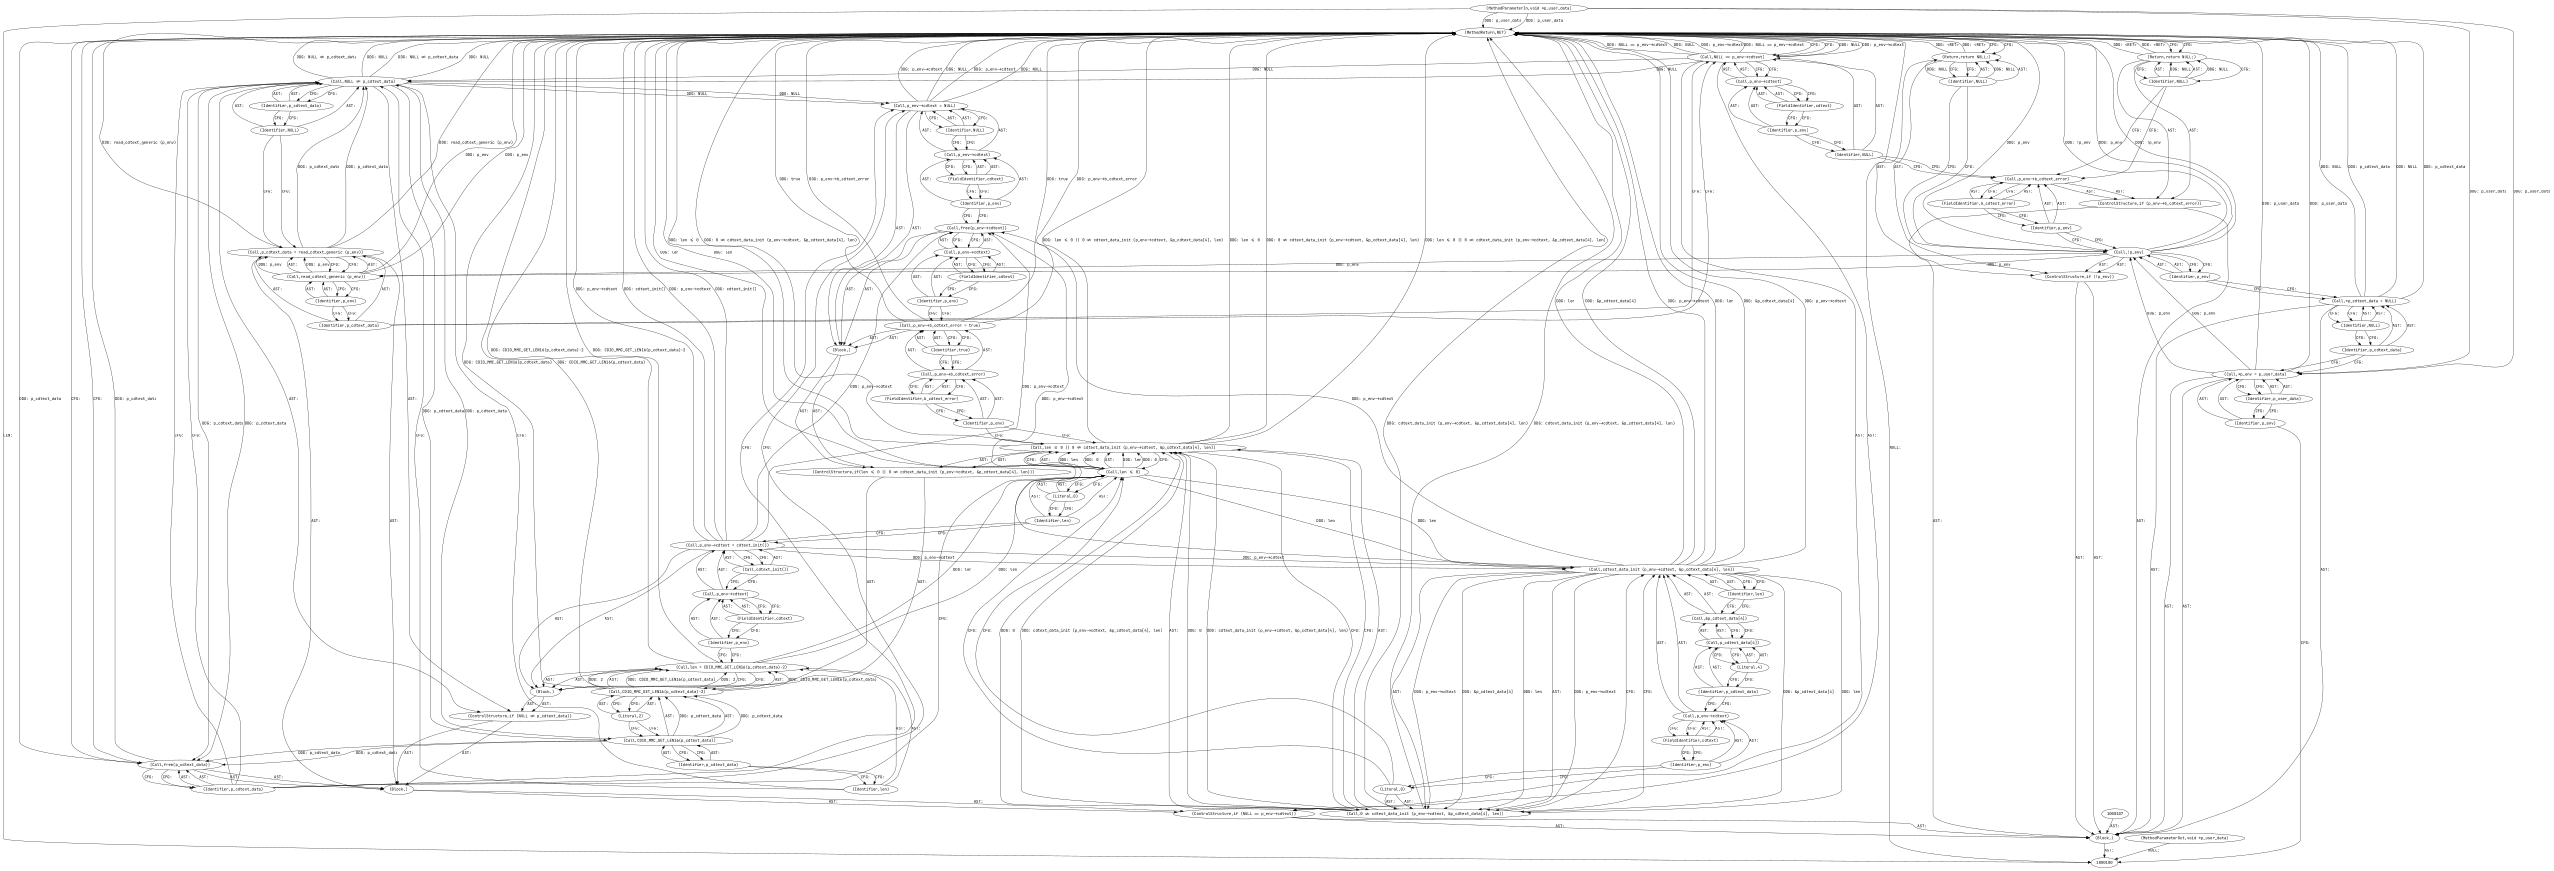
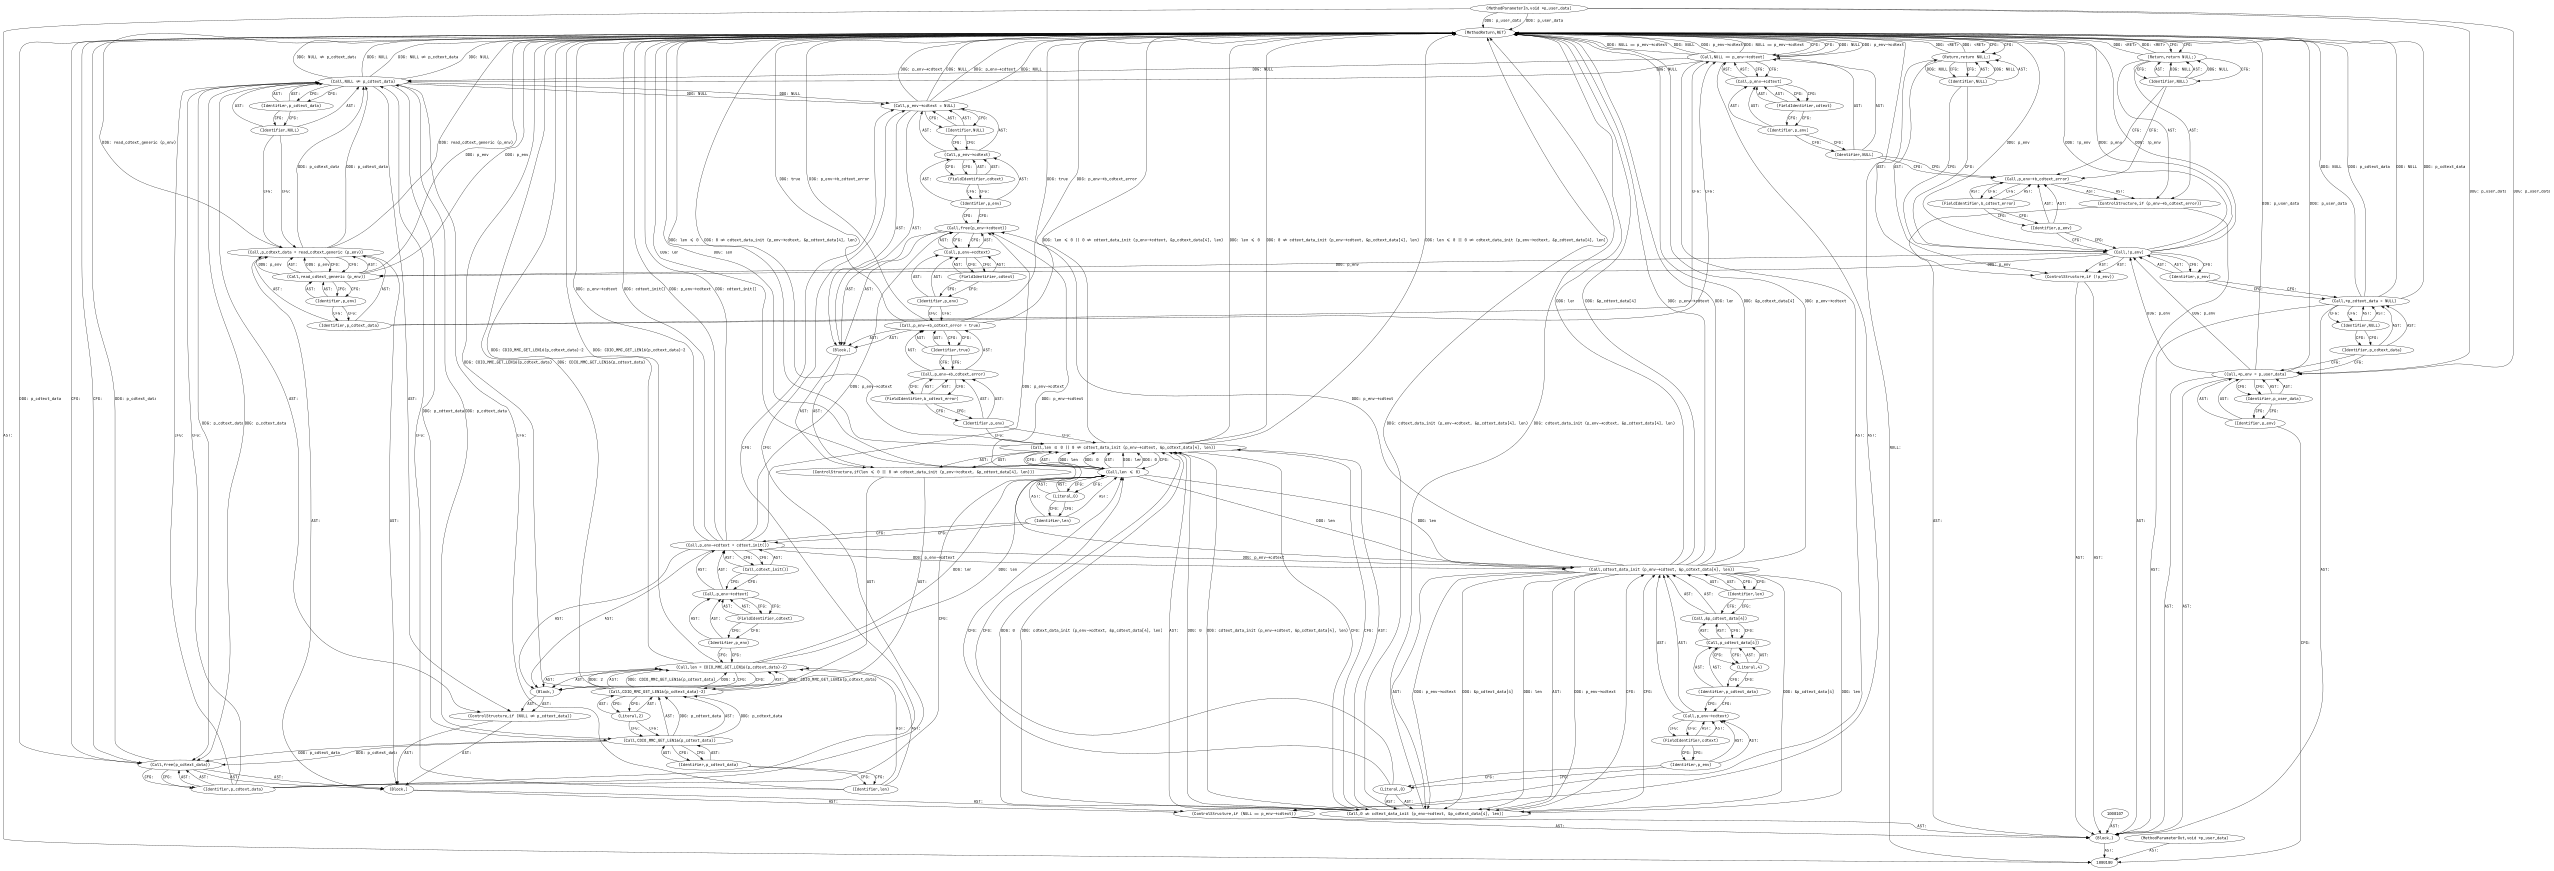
(9, 436) -> (9, 436)
(2155, 851) -> (2155, 851)
